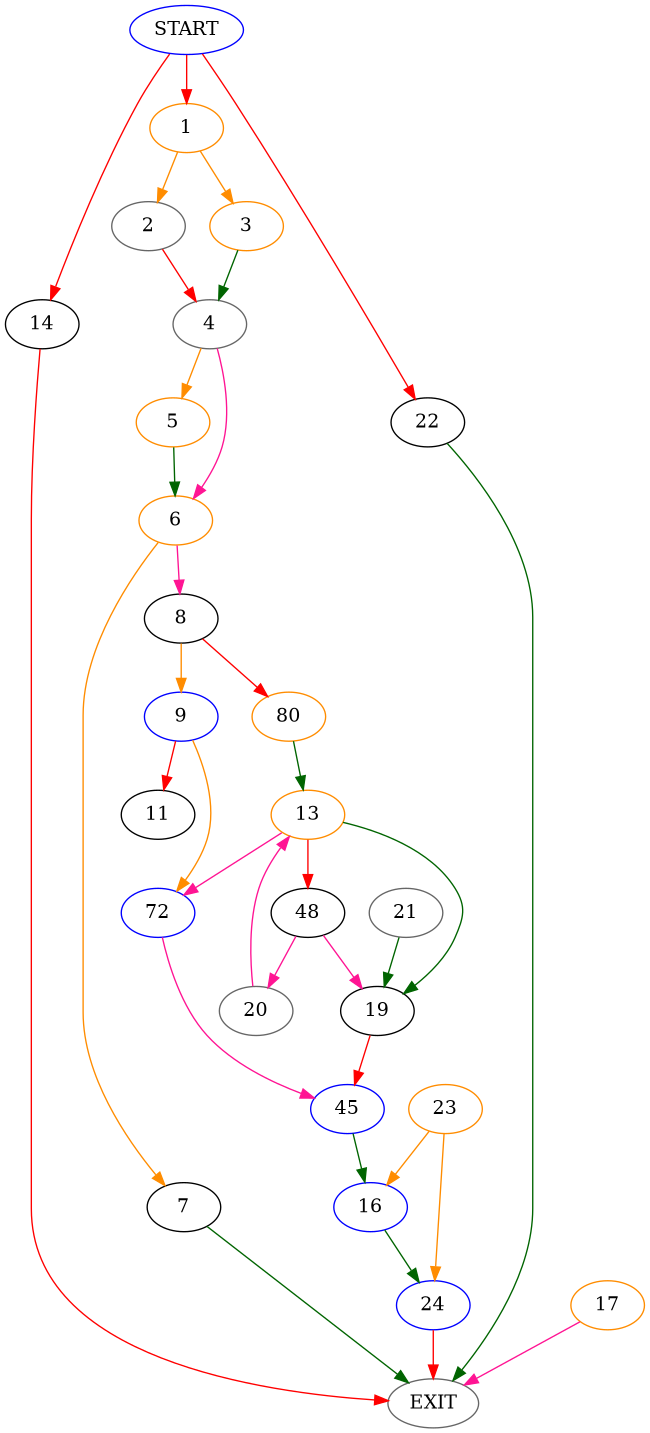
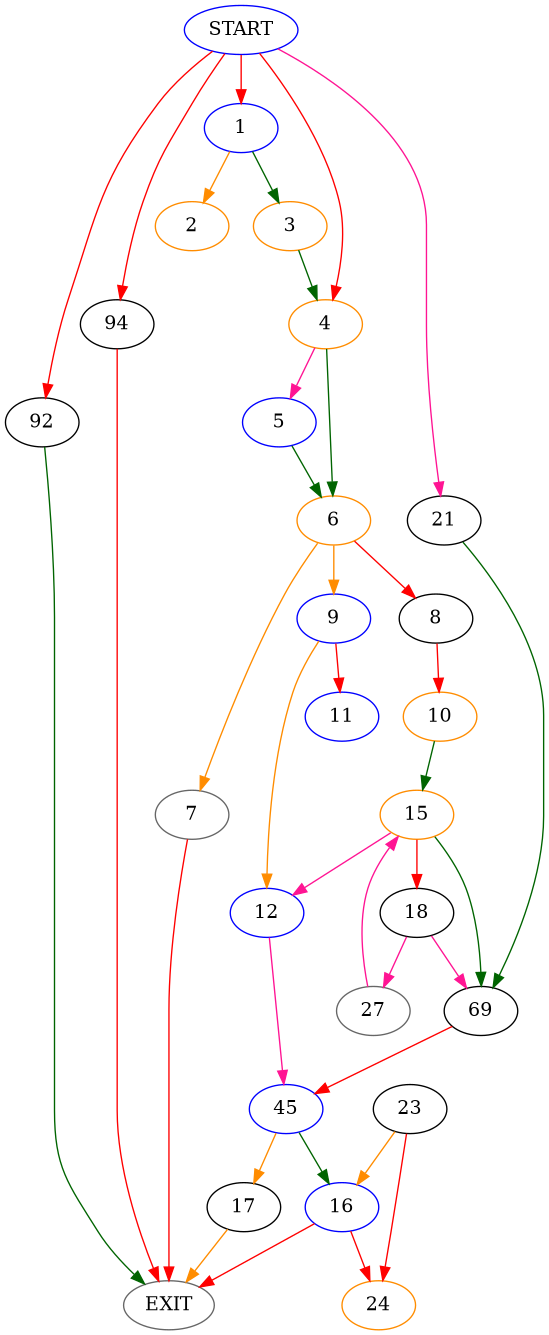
(187, 128) -> (241, 128)
(213, 171) -> (263, 171)
(149, 226) -> (192, 226)
none -> (426, 233)
(175, 269) -> (326, 162)
(42, 324) -> (117, 324)
(210, 324) -> (326, 324)
(194, 367) -> (306, 367)
(226, 420) -> (329, 415)
(173, 422) -> (279, 422)
(428, 422) -> (42, 422)
(178, 563) -> (380, 565)
(181, 661) -> (334, 563)
(289, 717) -> (440, 717)
(158, 815) -> (342, 717)
(308, 815) -> (417, 815)
(158, 913) -> (267, 913)
(308, 913) -> (417, 913)
(406, 913) -> (444, 520)
(256, 1011) -> (373, 1011)
(377, 1011) -> (481, 1011)
(446, 1109) -> (410, 1109)
none -> (268, 1152)
(440, 1200) -> (396, 1200)
(184, 1207) -> (192, 815)
(398, 1250) -> (358, 1250)
(302, 1300) -> (169, 1053)
(433, 1305) -> (379, 1305)
(608, 1305) -> (244, 1207)
(433, 1348) -> (263, 1252)
(528, 1350) -> (211, 1250)
